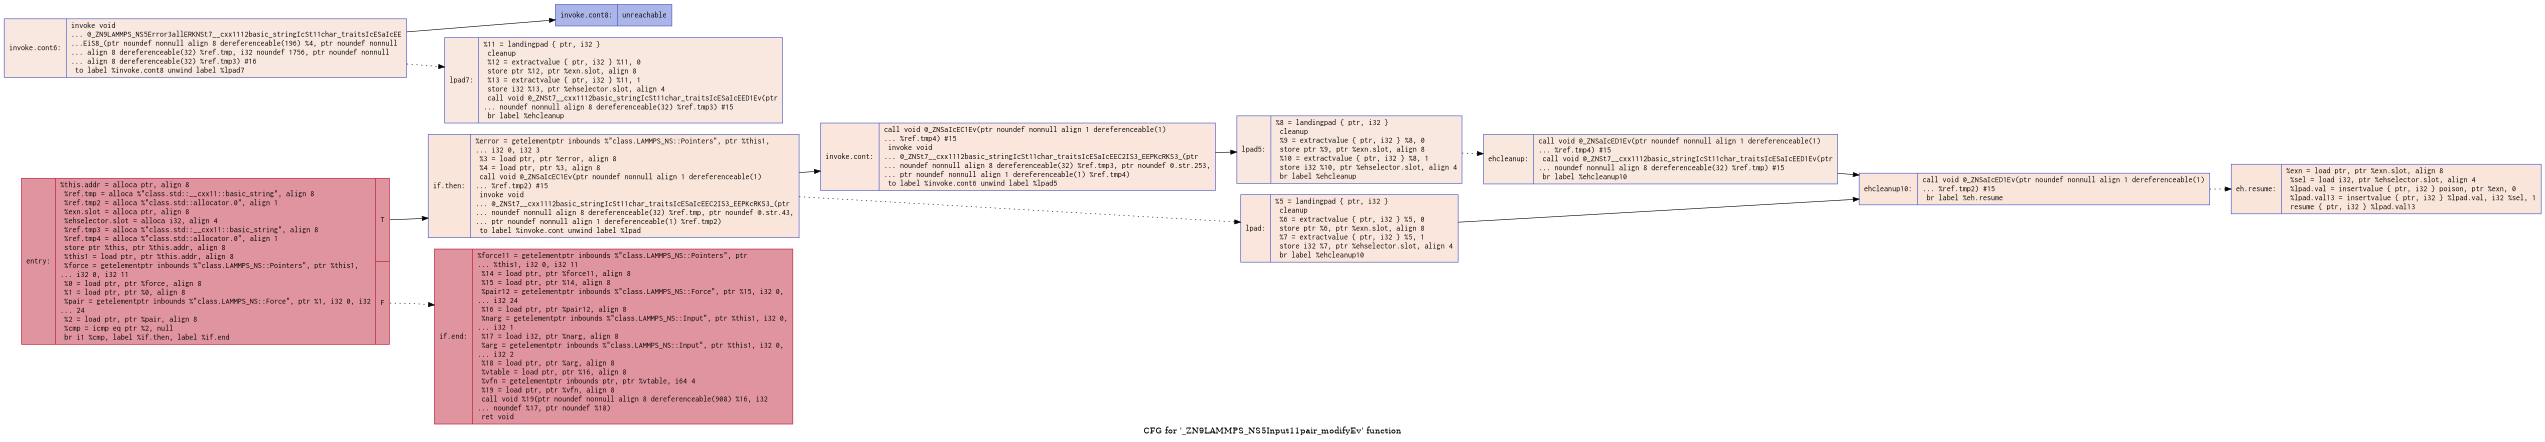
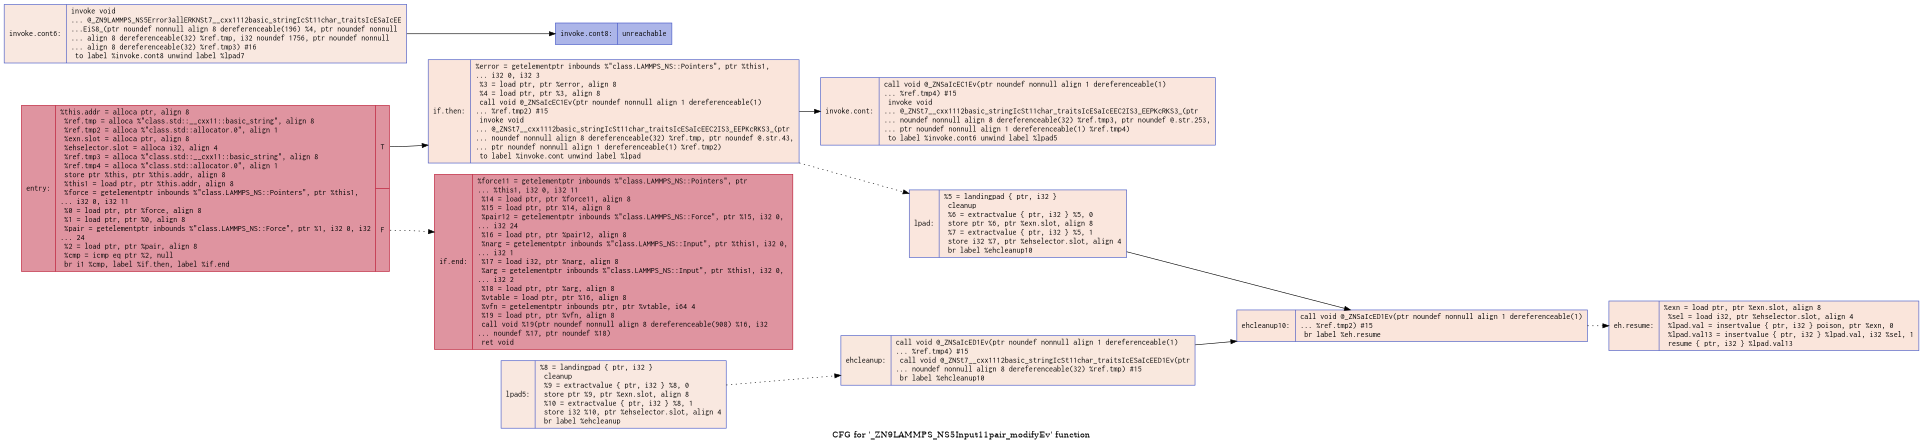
(614, 80) -> none
(1223, 152) -> none
